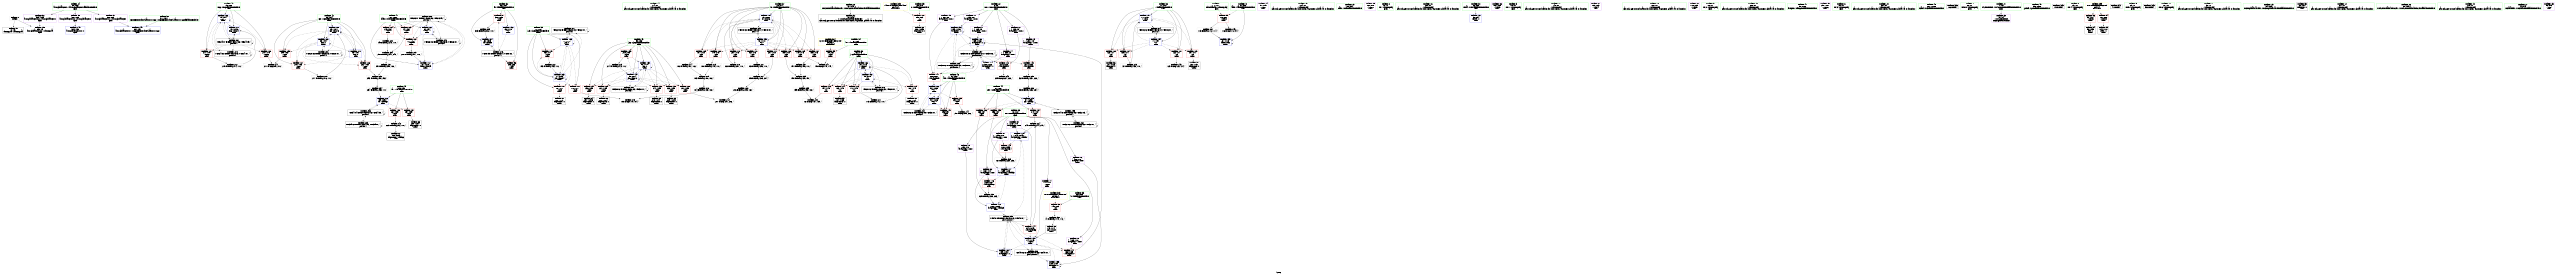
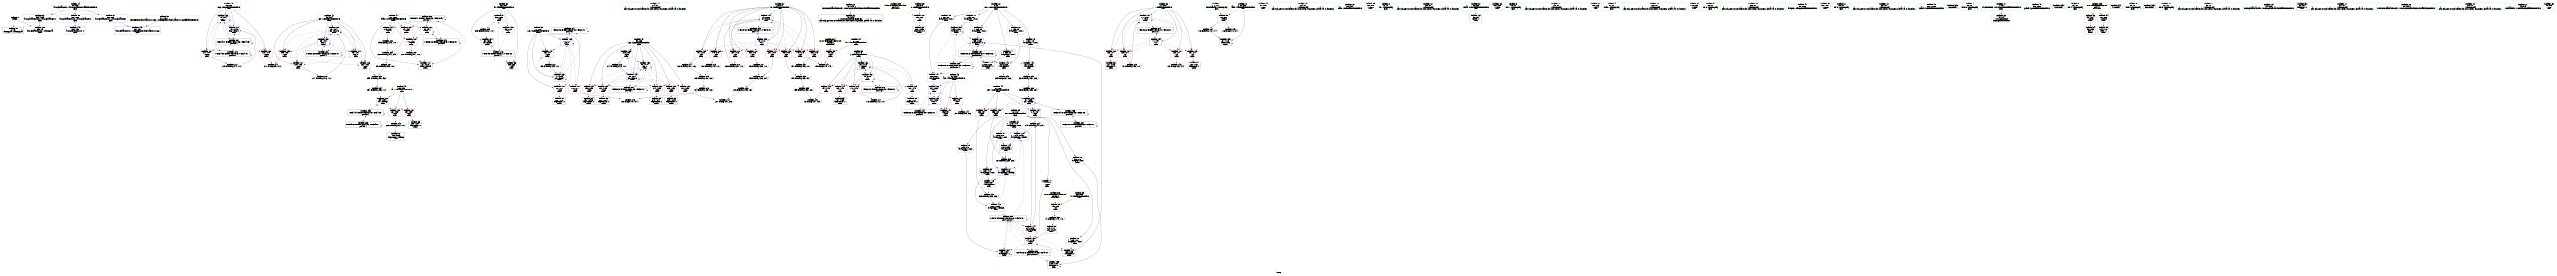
none -> (1612, 7)
